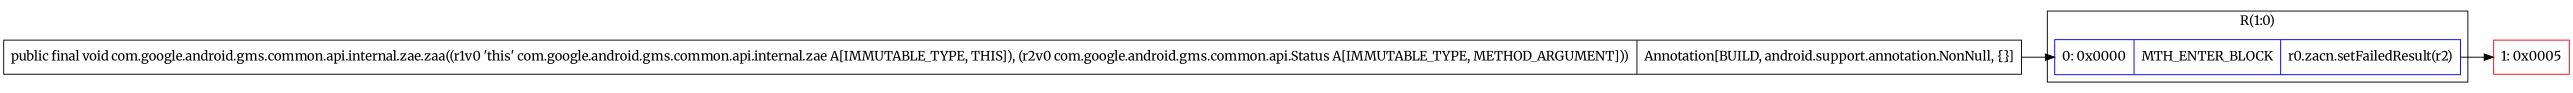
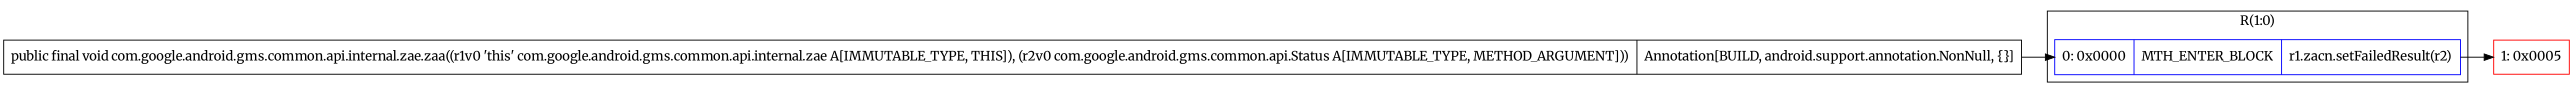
(2371, 57) -> (2371, 57)
